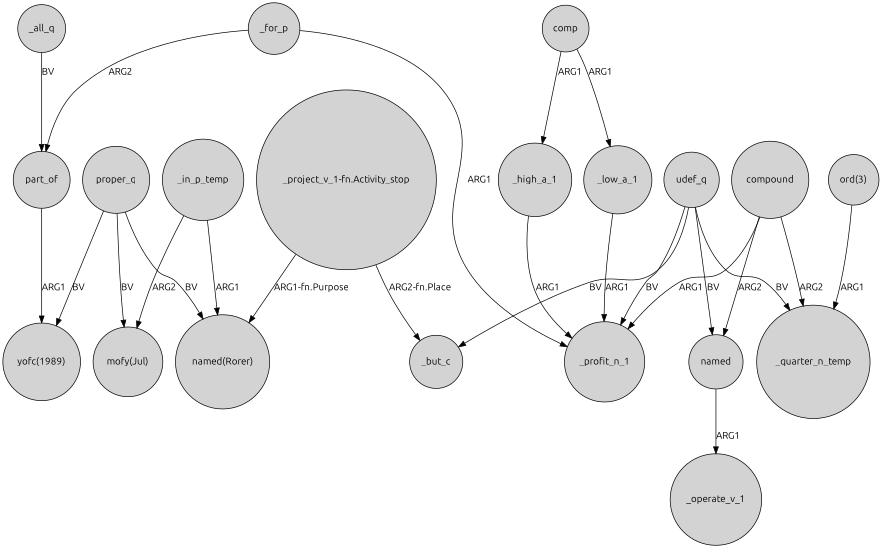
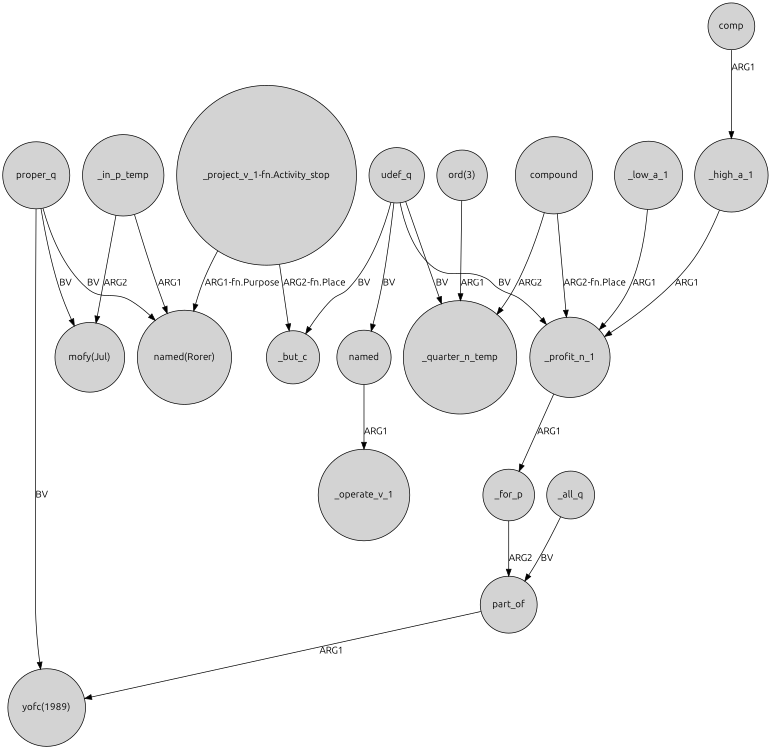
(595, 94) -> none
(461, 160) -> (538, 429)
(743, 270) -> none
(691, 288) -> (595, 283)
